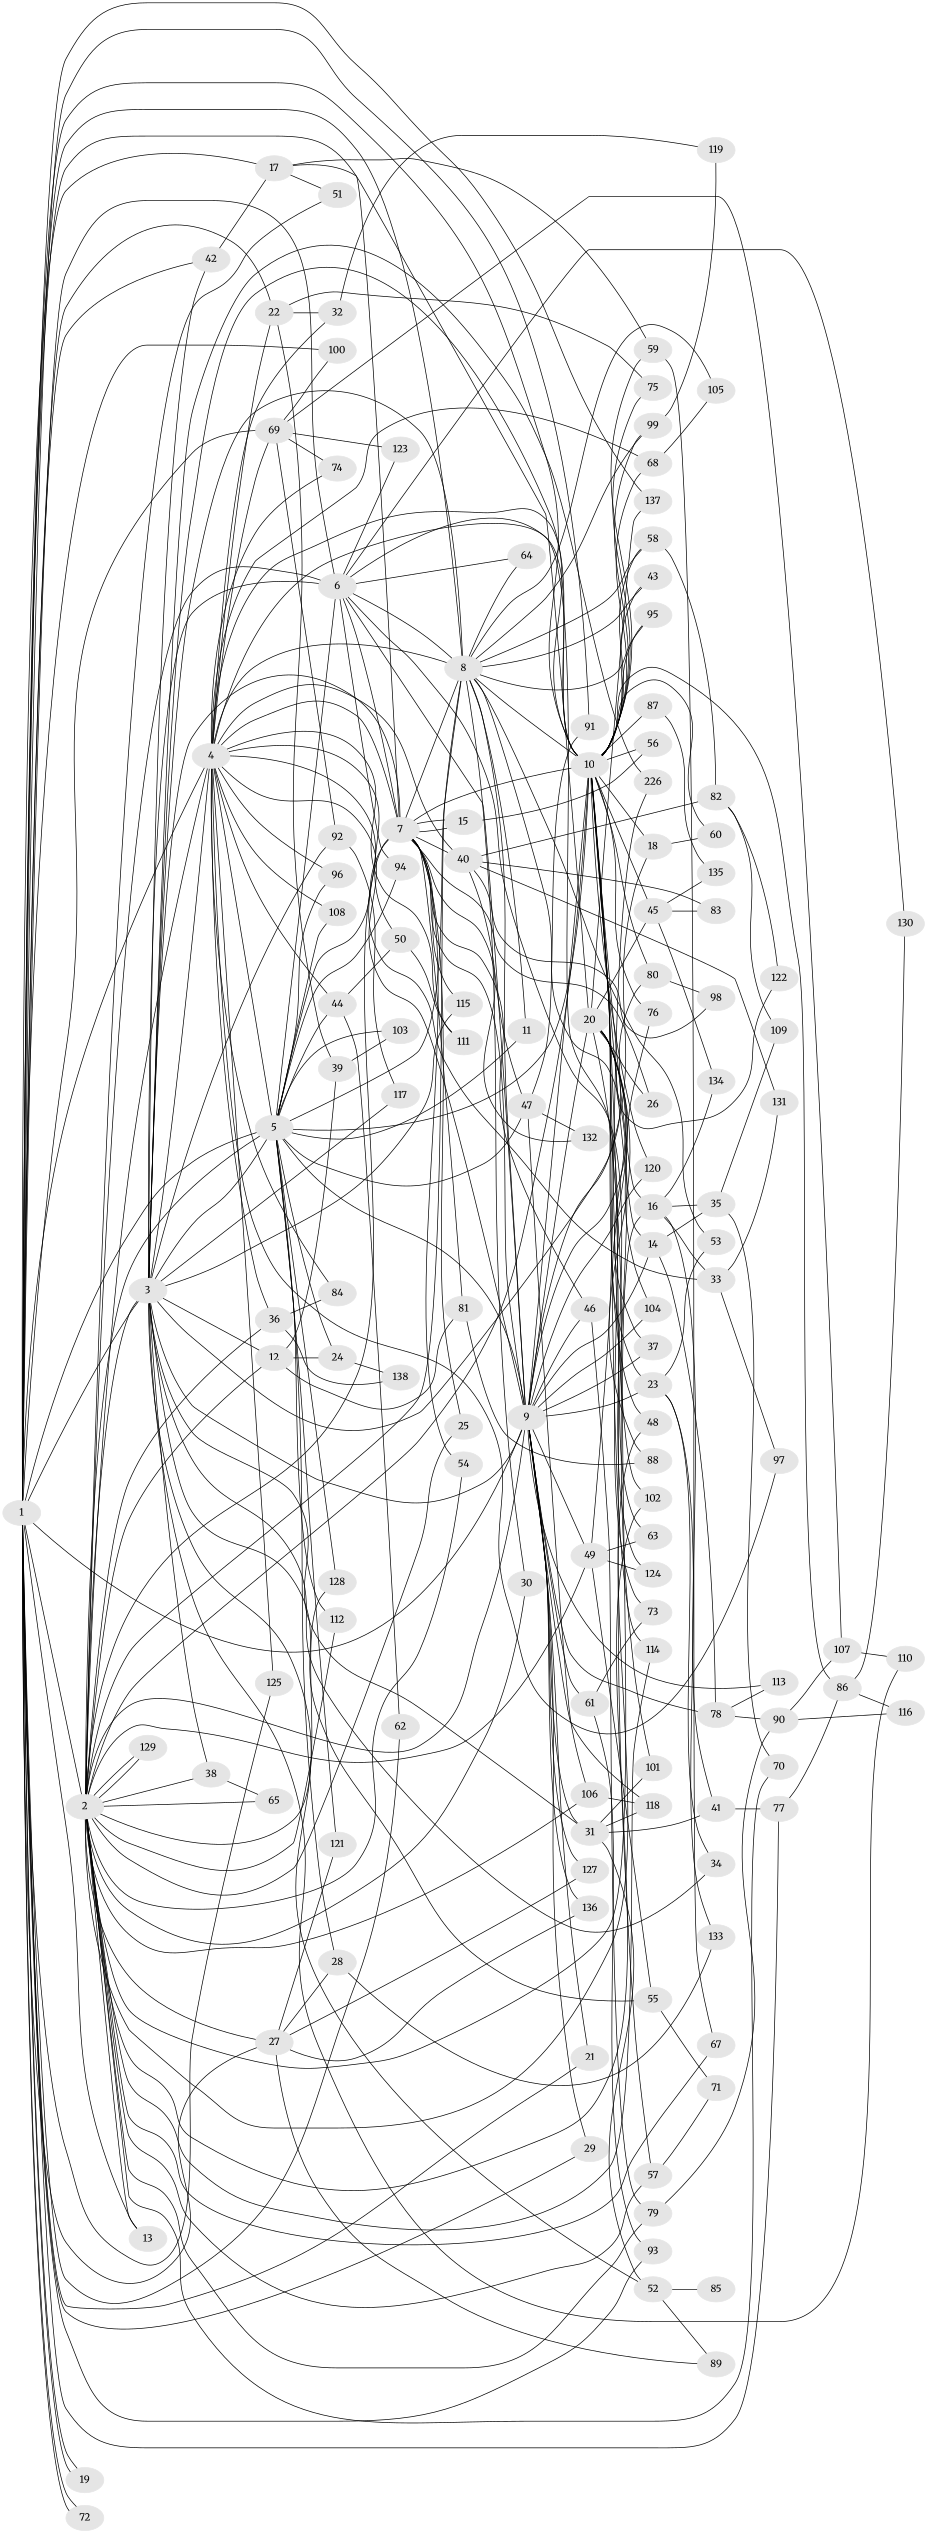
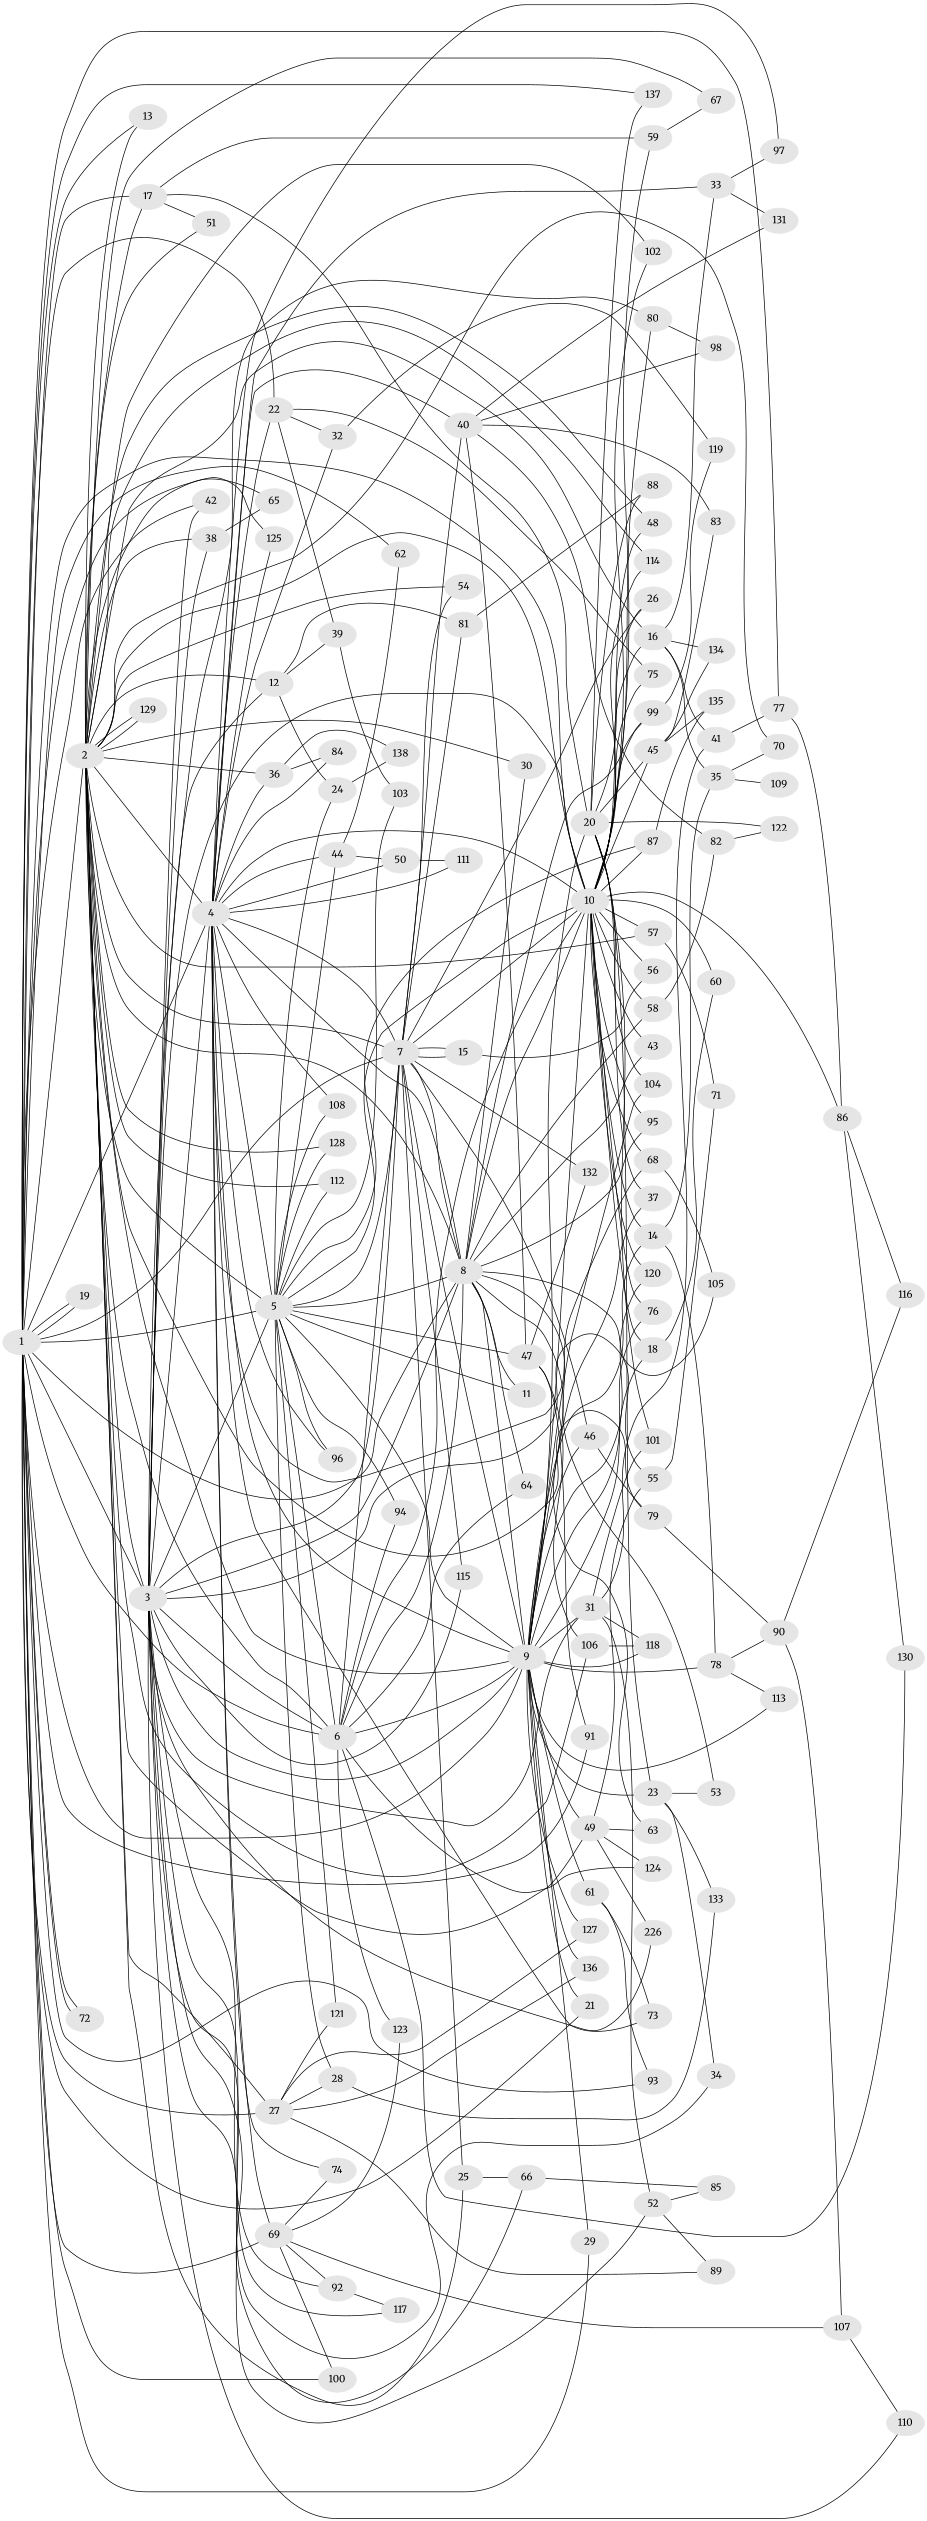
(243, 214) -> (96, 474)
(751, 913) -> none
none -> (371, 1034)
none -> (527, 2178)
